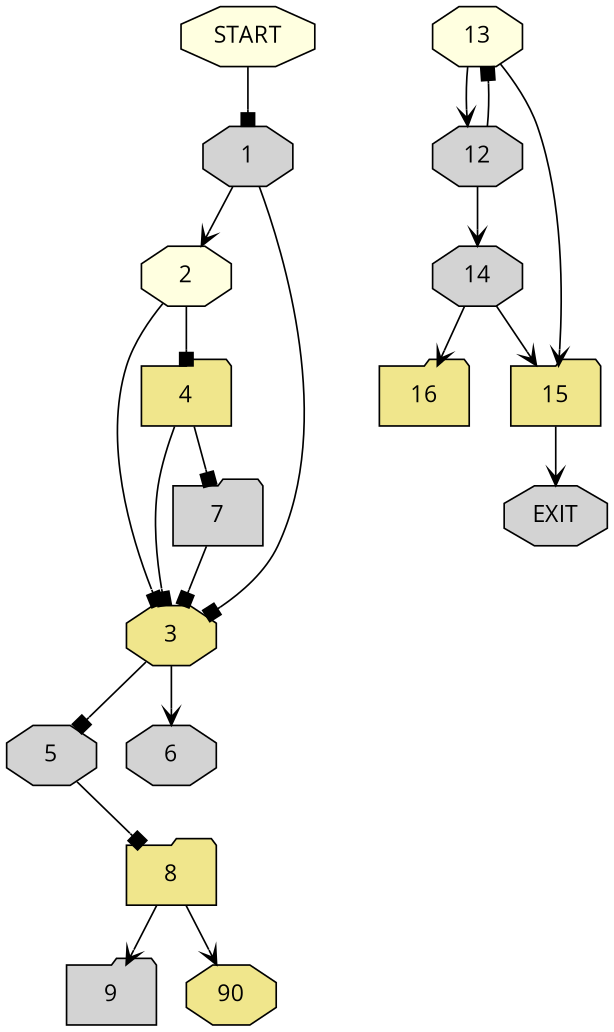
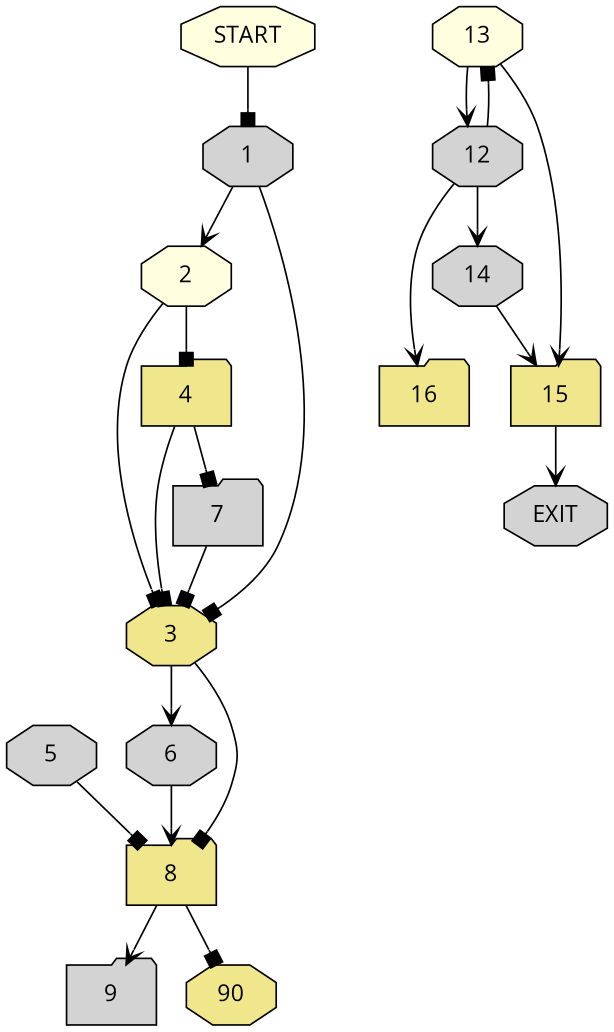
(454, 329) -> (414, 261)
(118, 690) -> (236, 745)
none -> (171, 807)
(197, 928) -> (197, 928)
